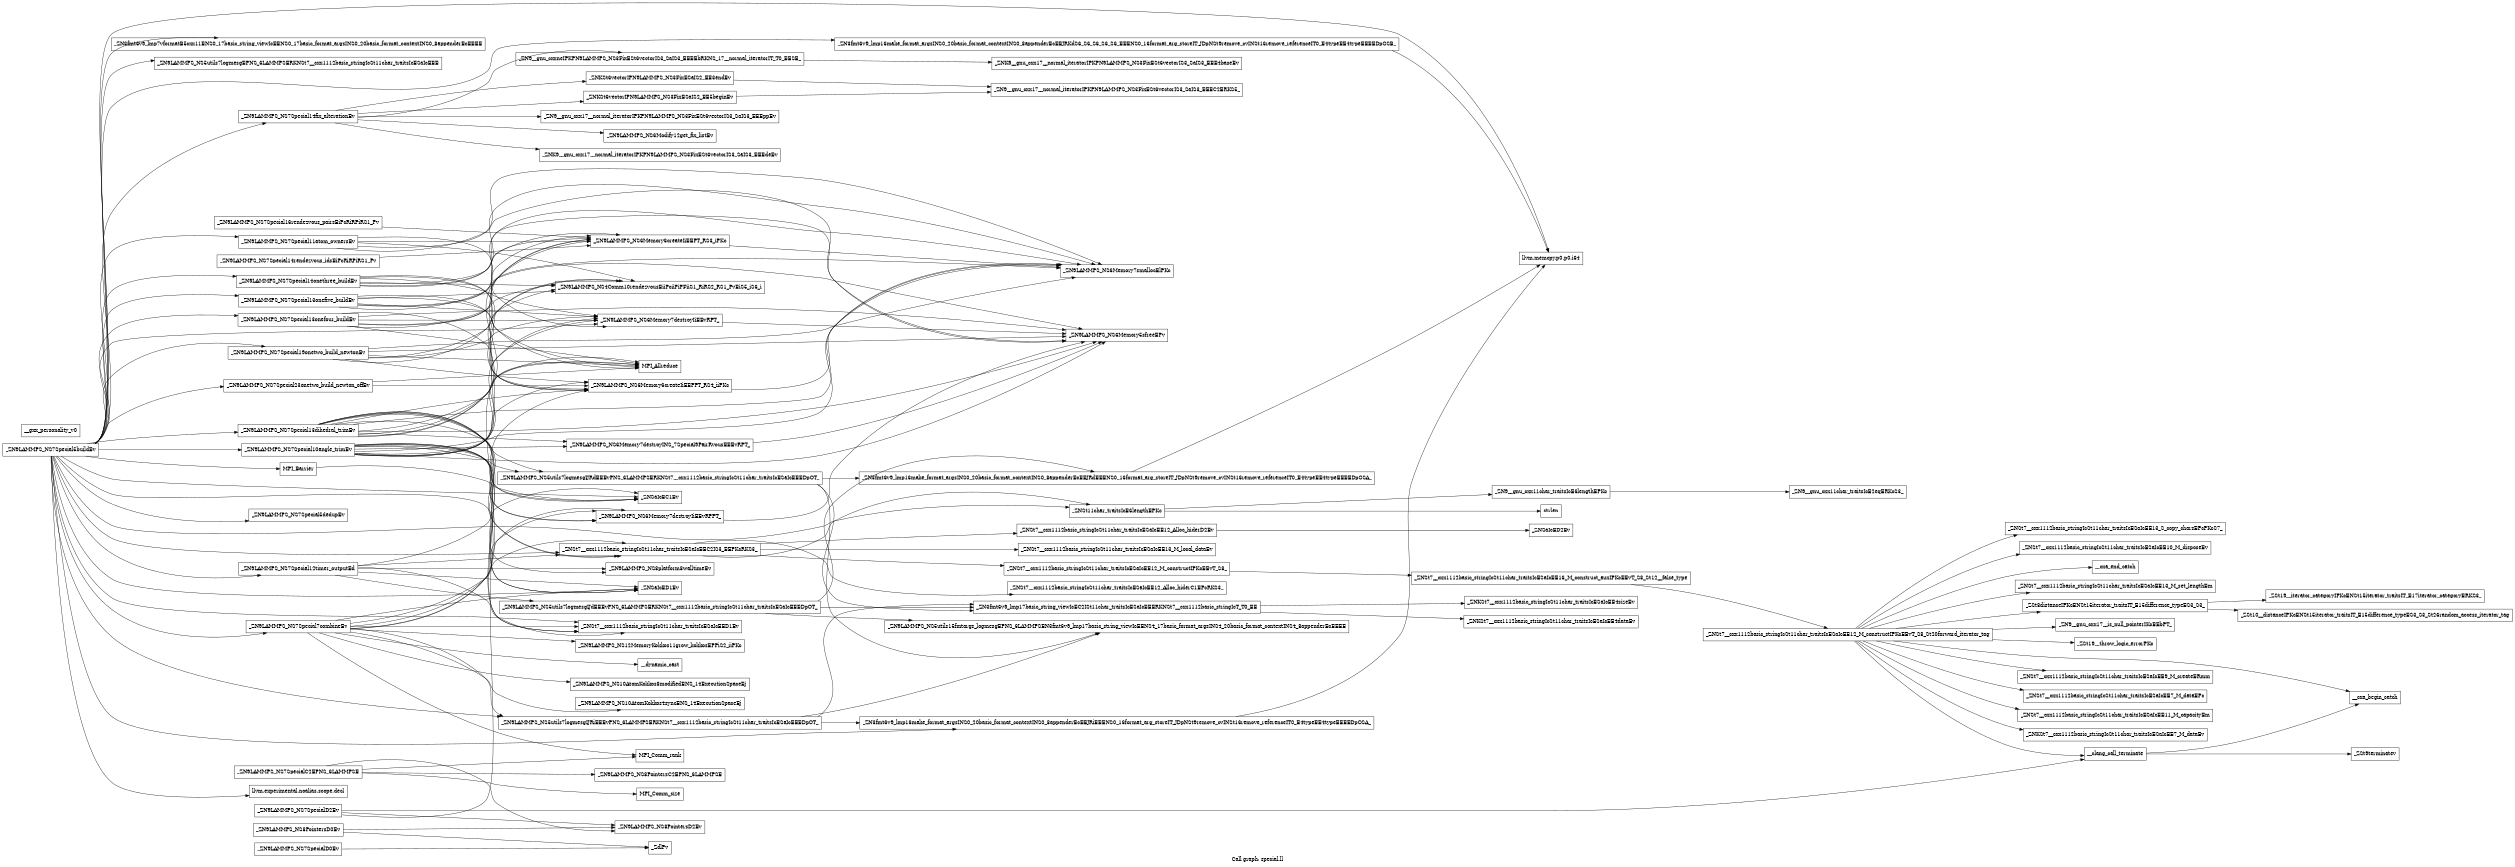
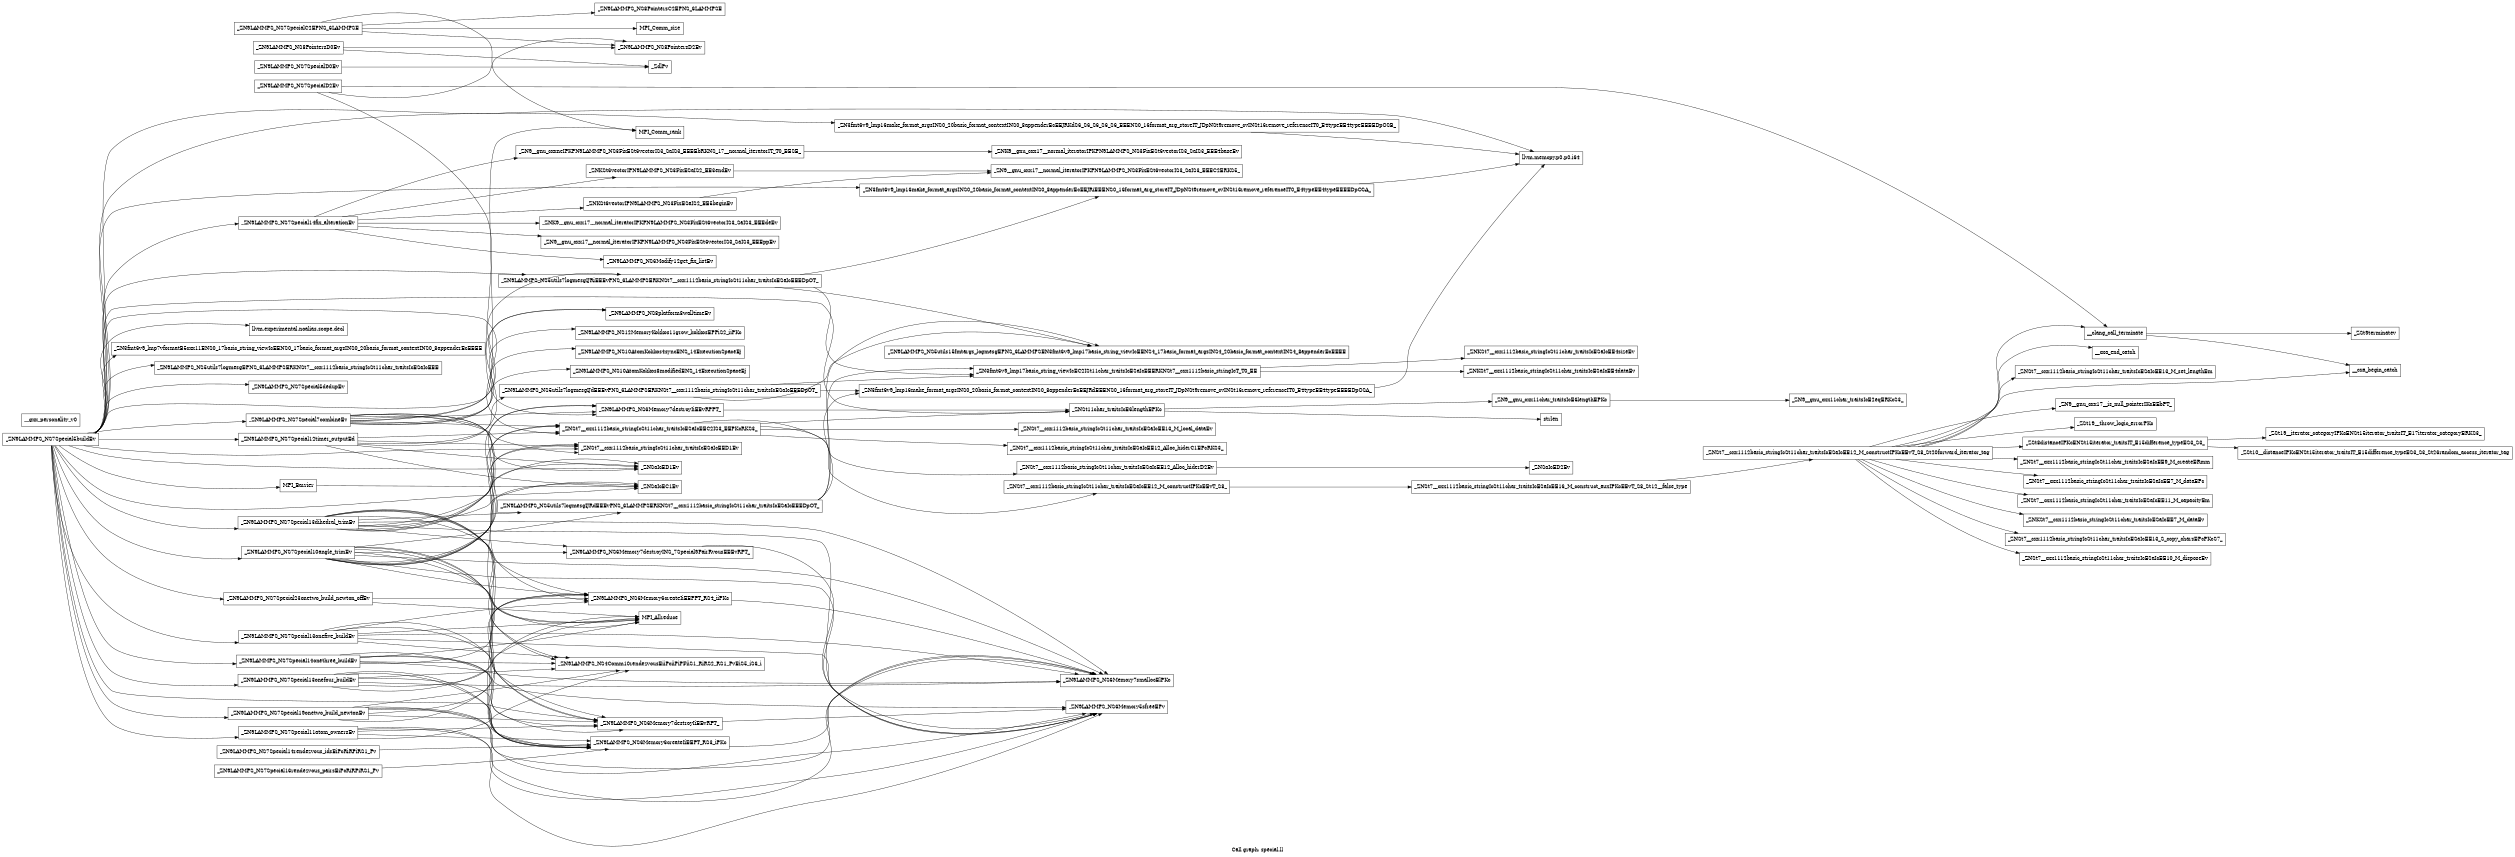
(887, 423) -> (920, 410)
(660, 665) -> none
